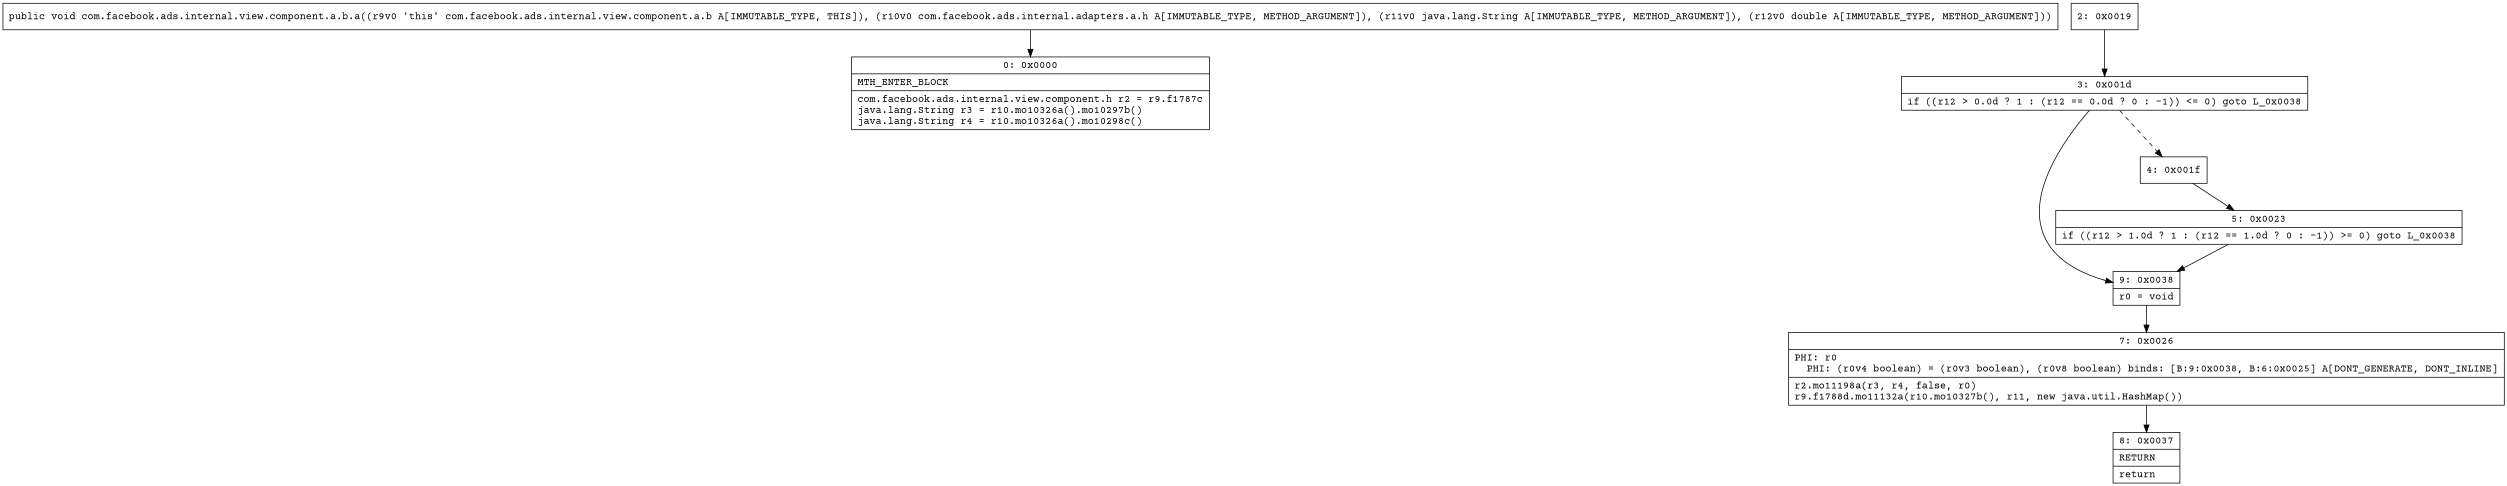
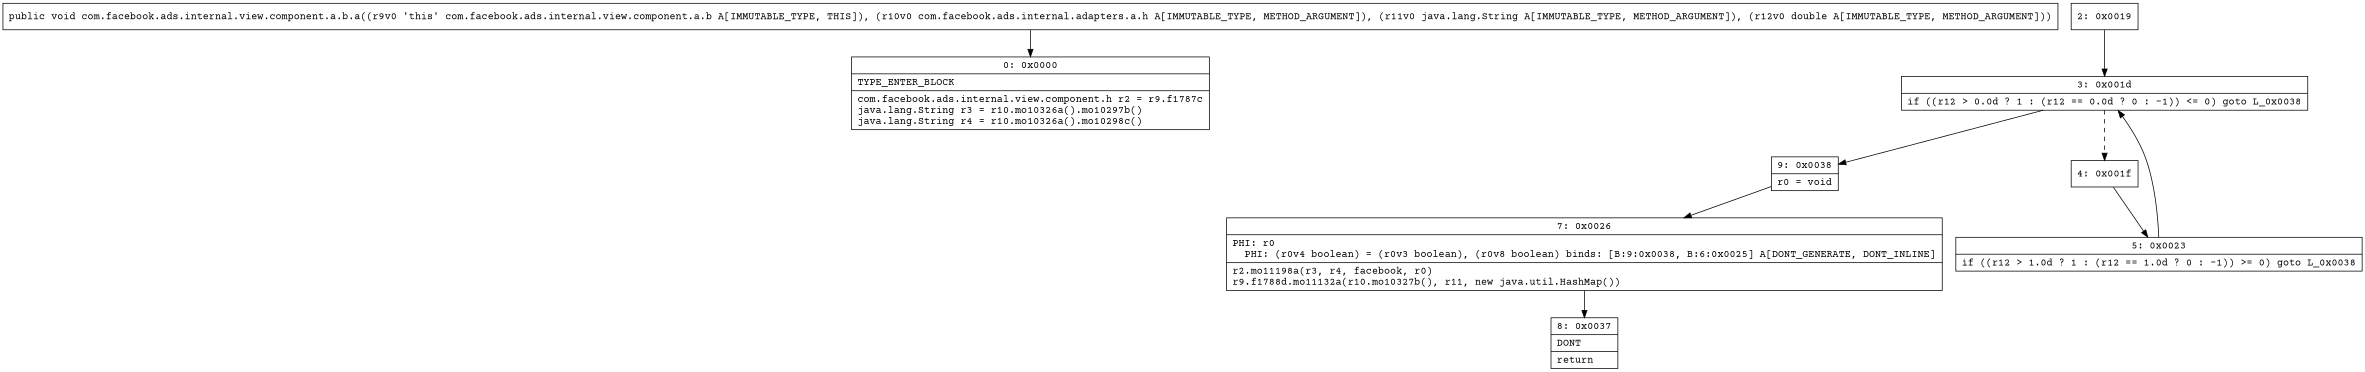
(903, 82) -> (906, 82)
(2206, 256) -> (2150, 174)
(1886, 385) -> (1333, 271)
(2137, 457) -> (1569, 343)
